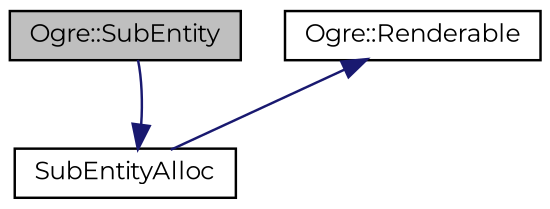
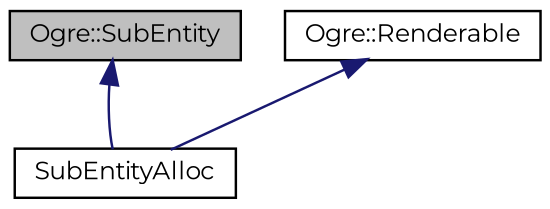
(142, 92) -> (109, 117)
